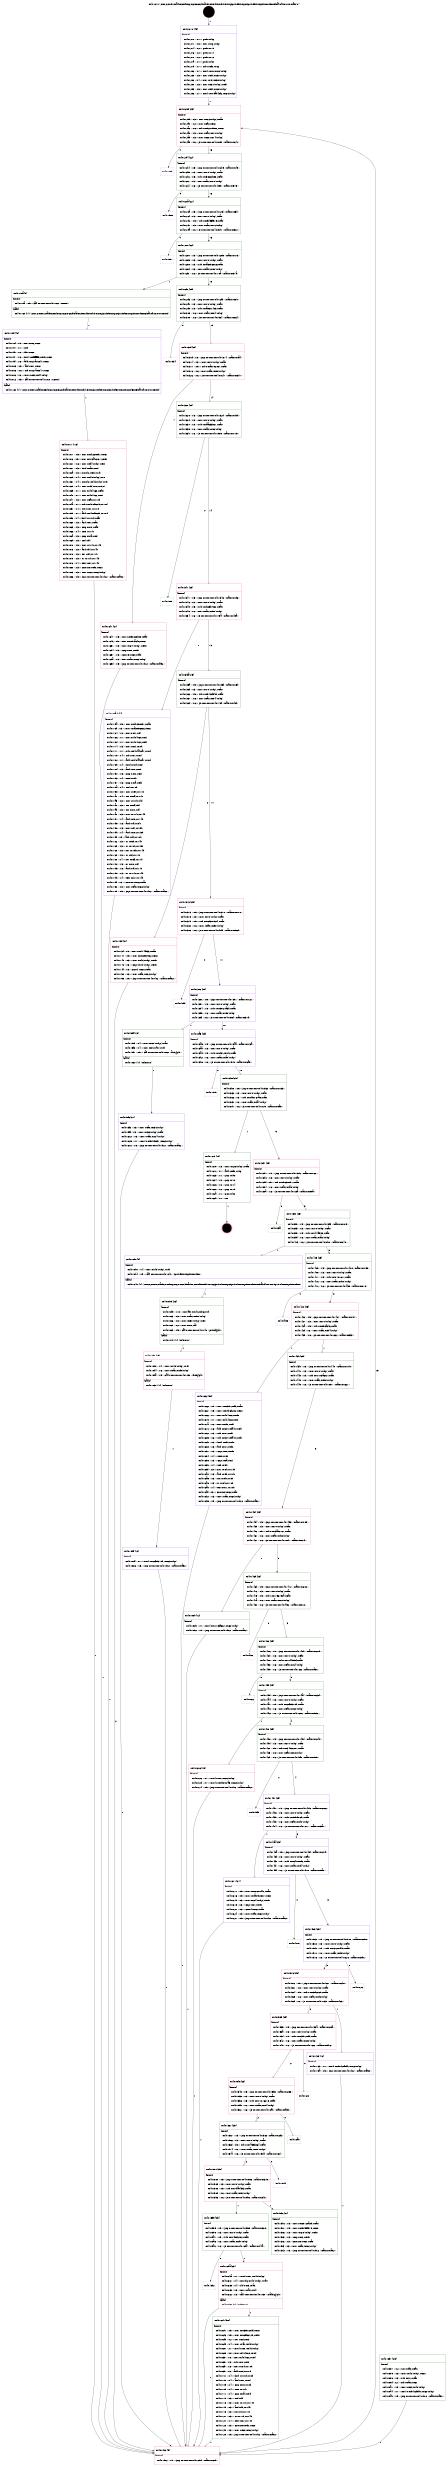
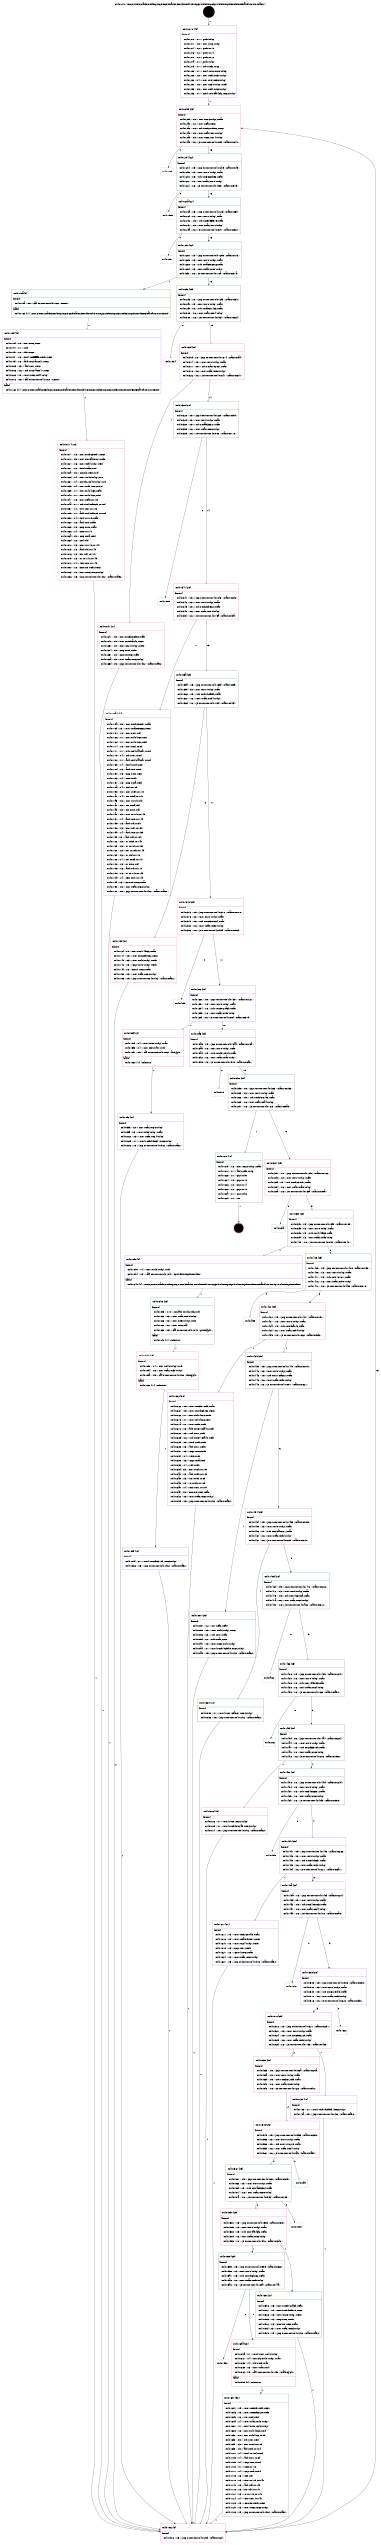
(153, 1048) -> (153, 1048)
none -> (244, 1498)
(304, 2096) -> none
(204, 2375) -> (314, 2461)
